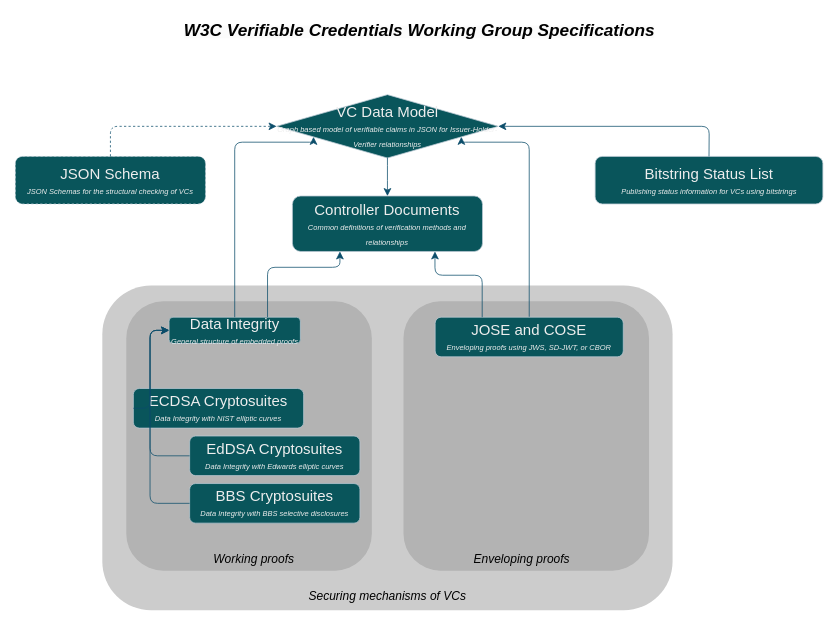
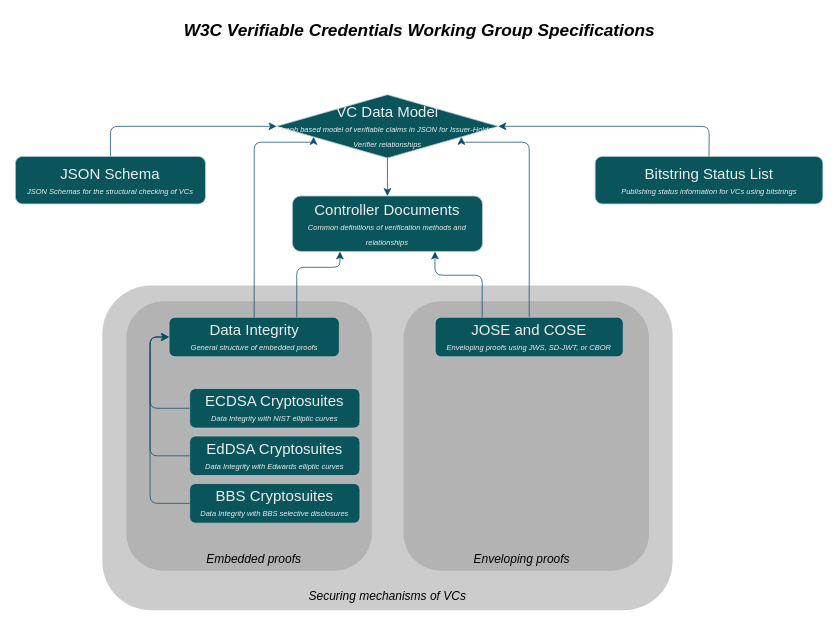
(178, 126) -> (178, 126)
(110, 180) -> (110, 180)
(235, 330) -> (254, 337)
(218, 408) -> (275, 408)
(254, 559) -> (254, 559)
